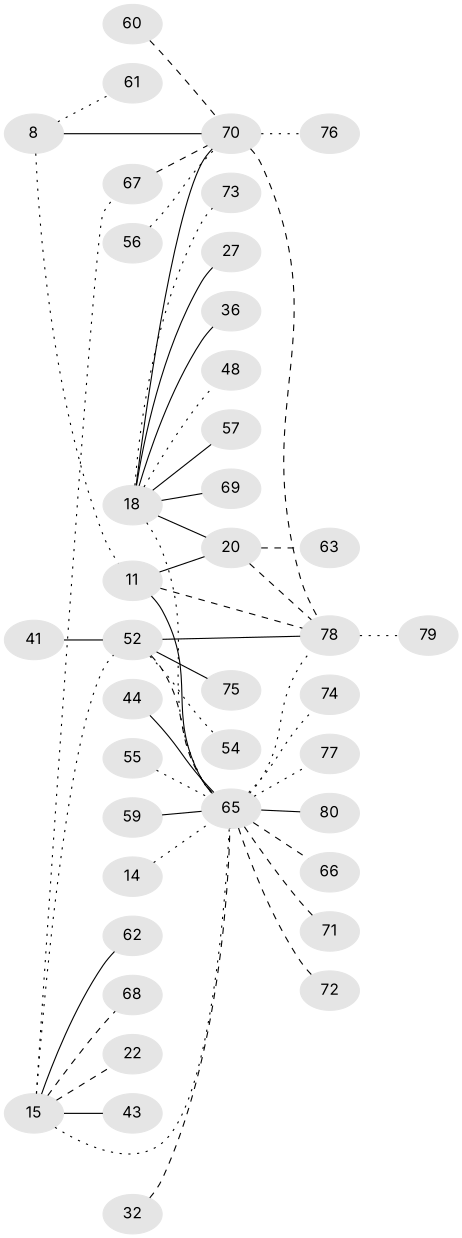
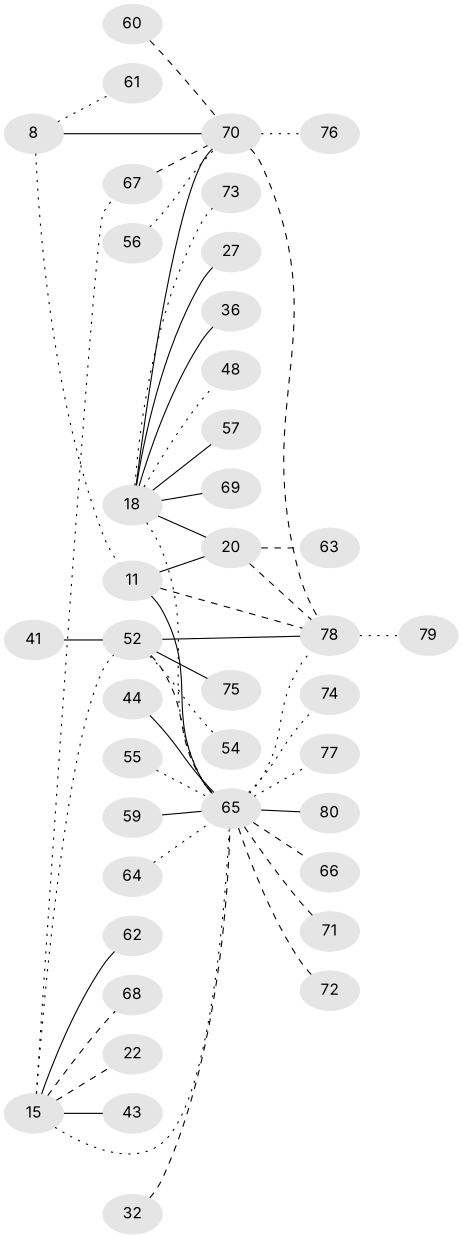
(133, 877) -> (133, 877)
